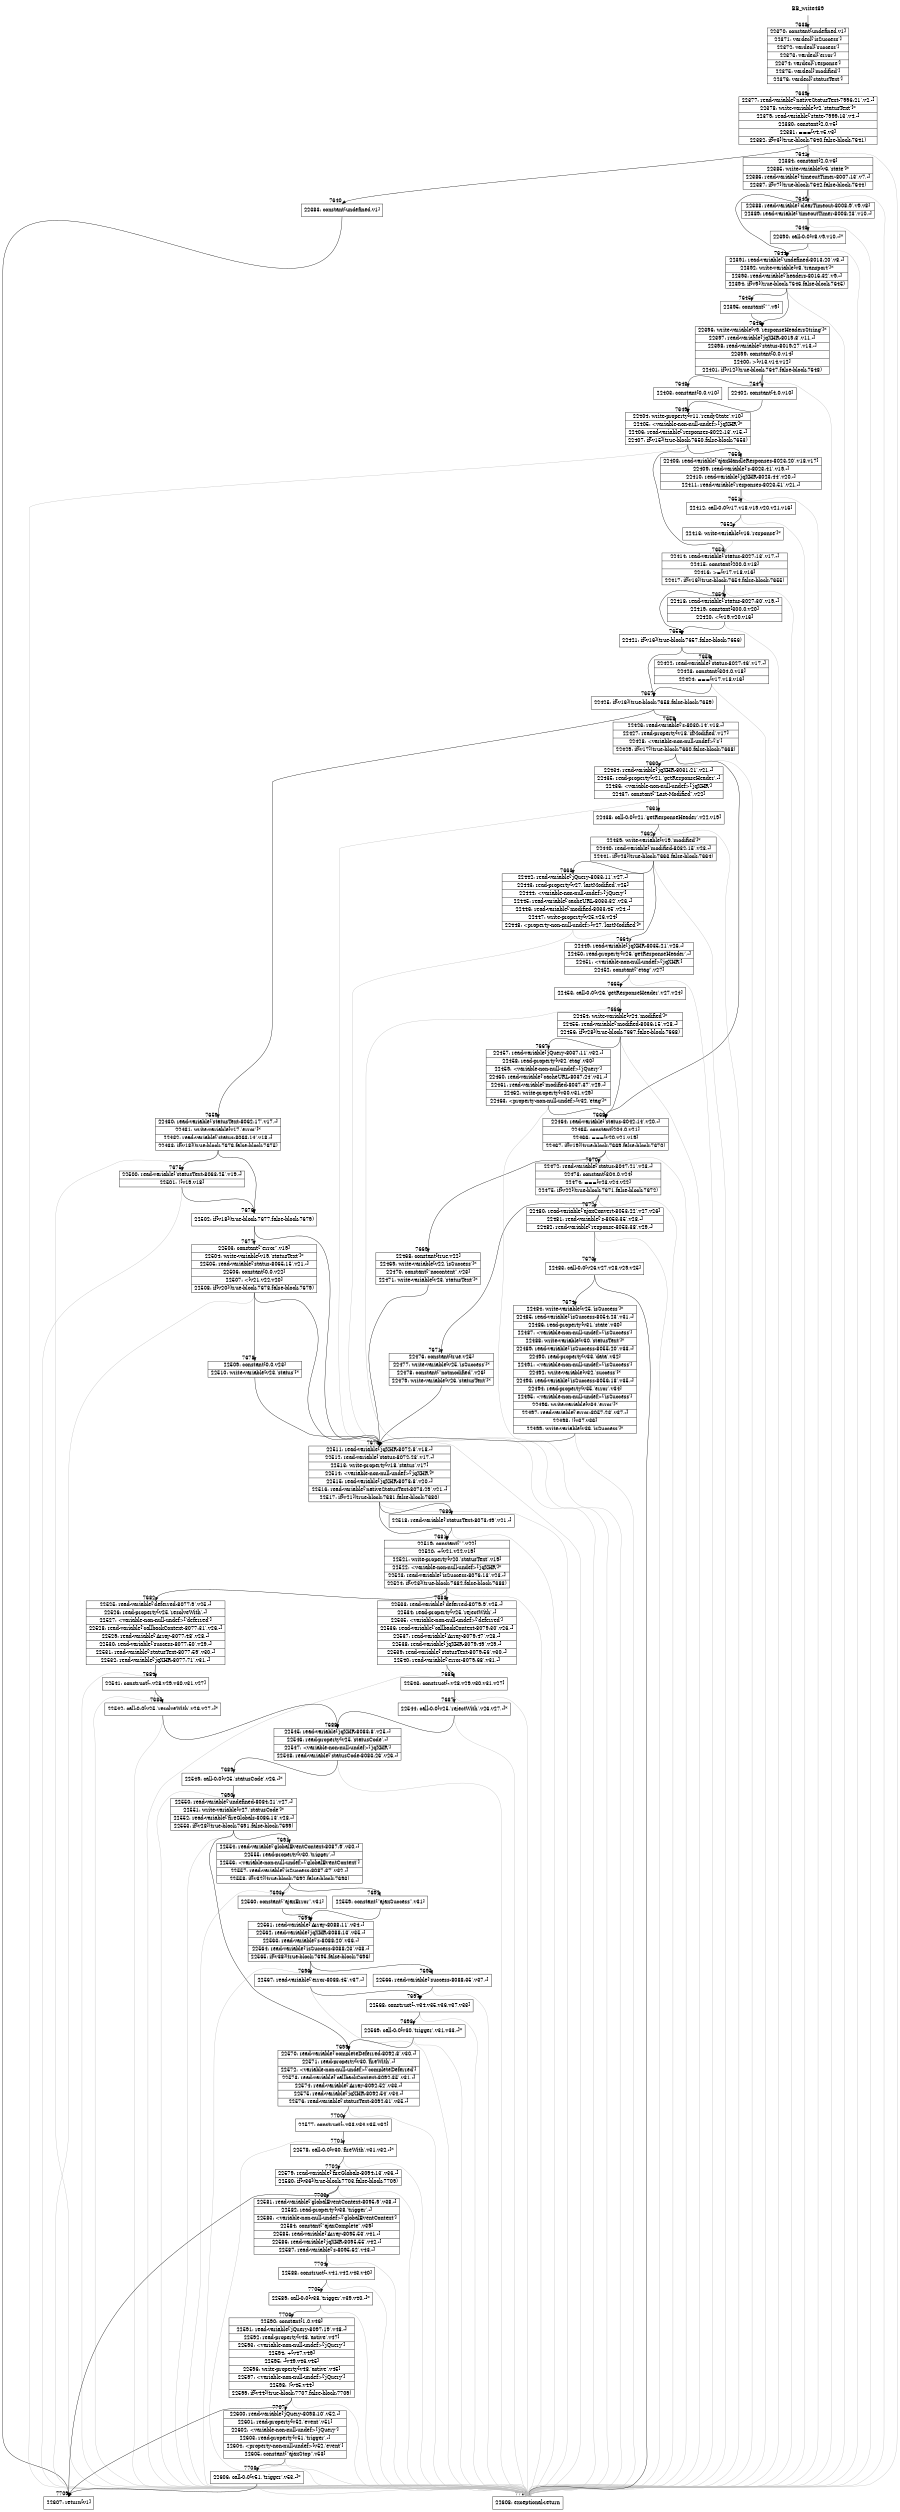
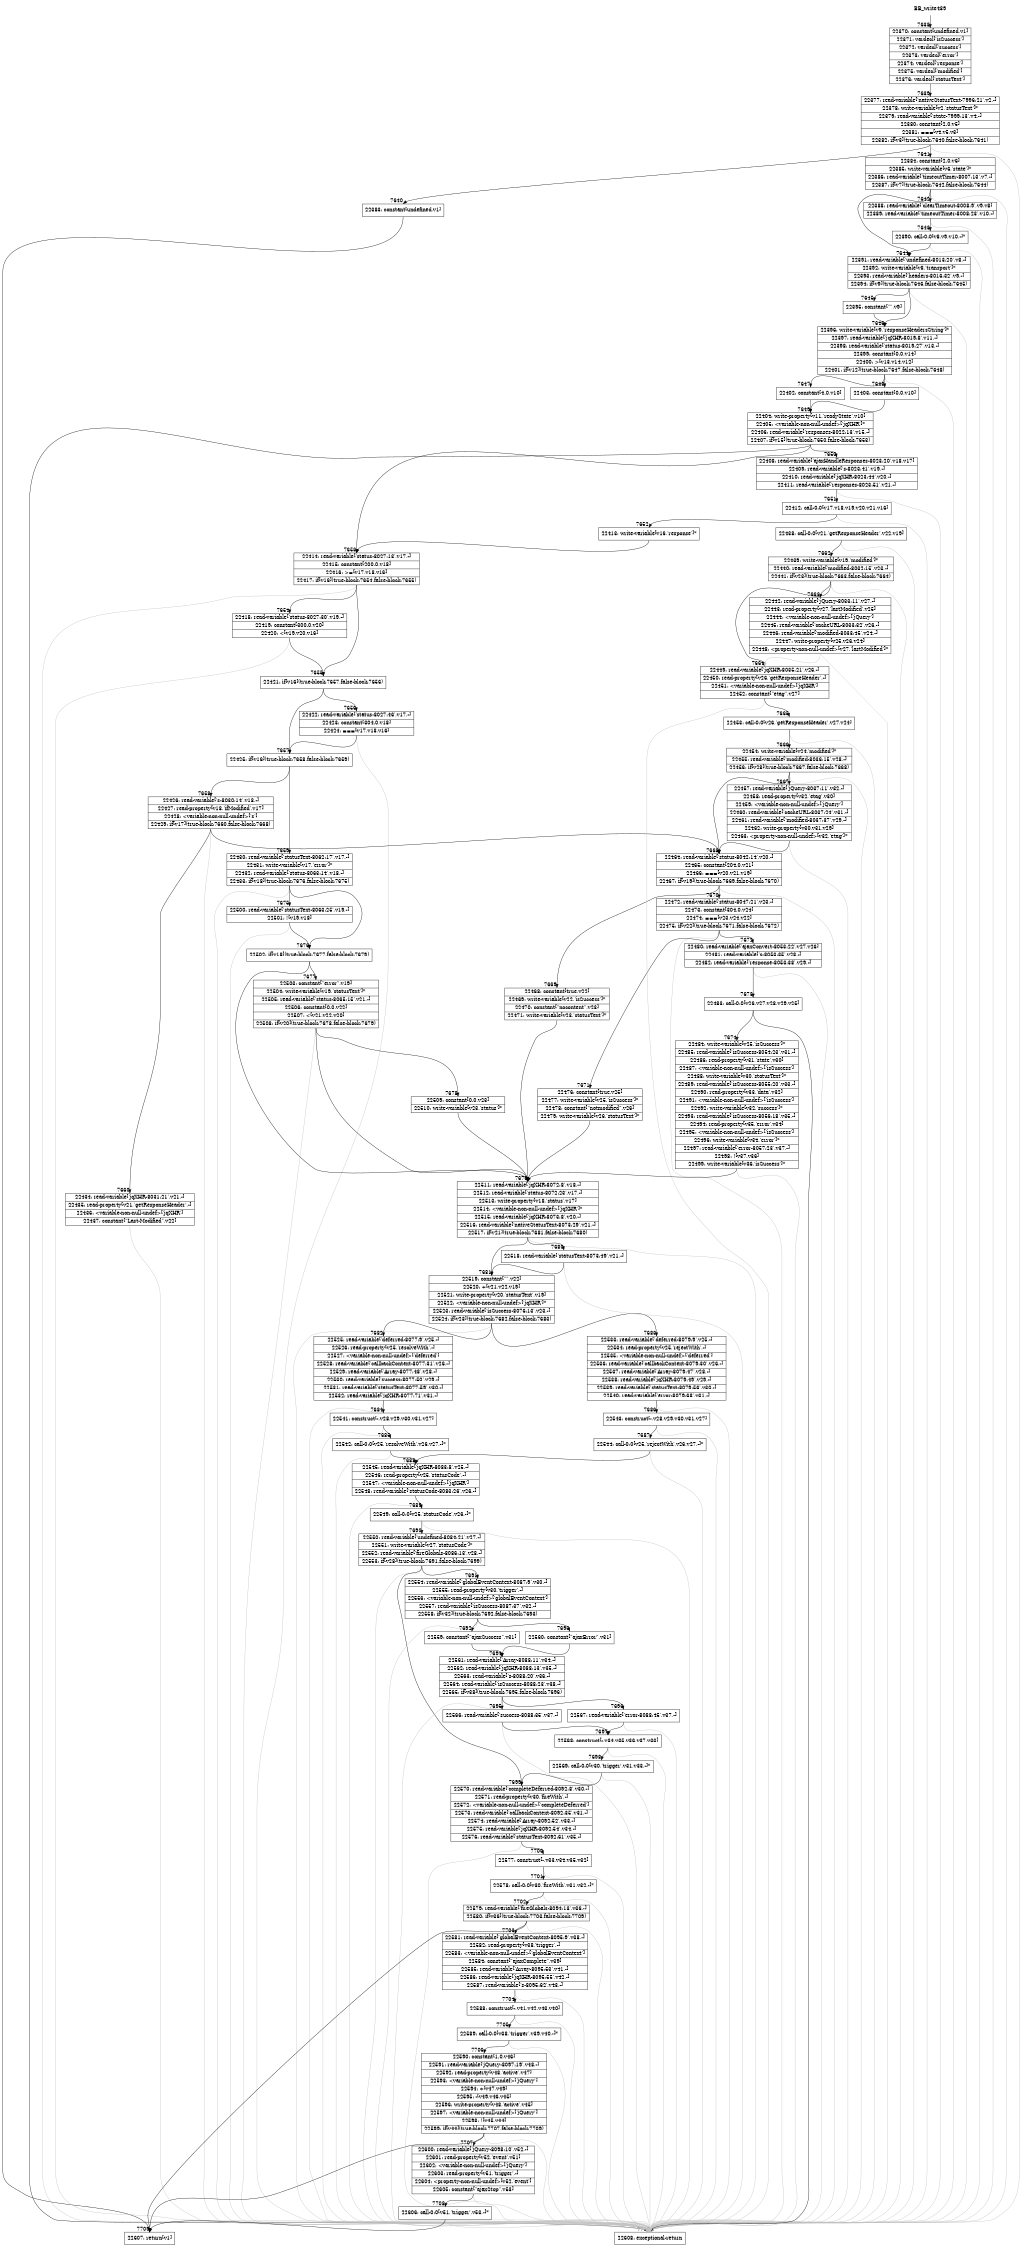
(730, 545) -> (504, 547)
(659, 803) -> none
(29, 1409) -> (29, 1248)
